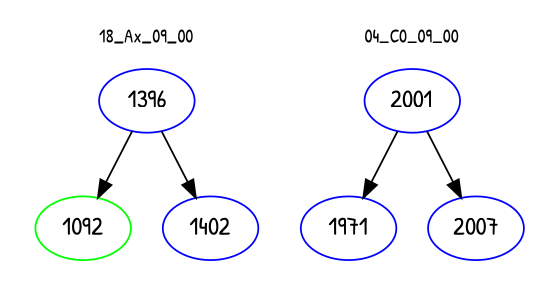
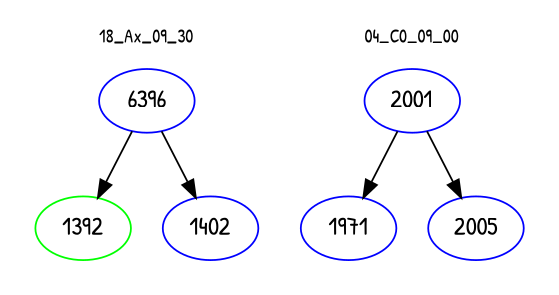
(147, 38) -> (147, 38)
(147, 101) -> (147, 101)
(83, 228) -> (83, 228)
(476, 228) -> (476, 228)
